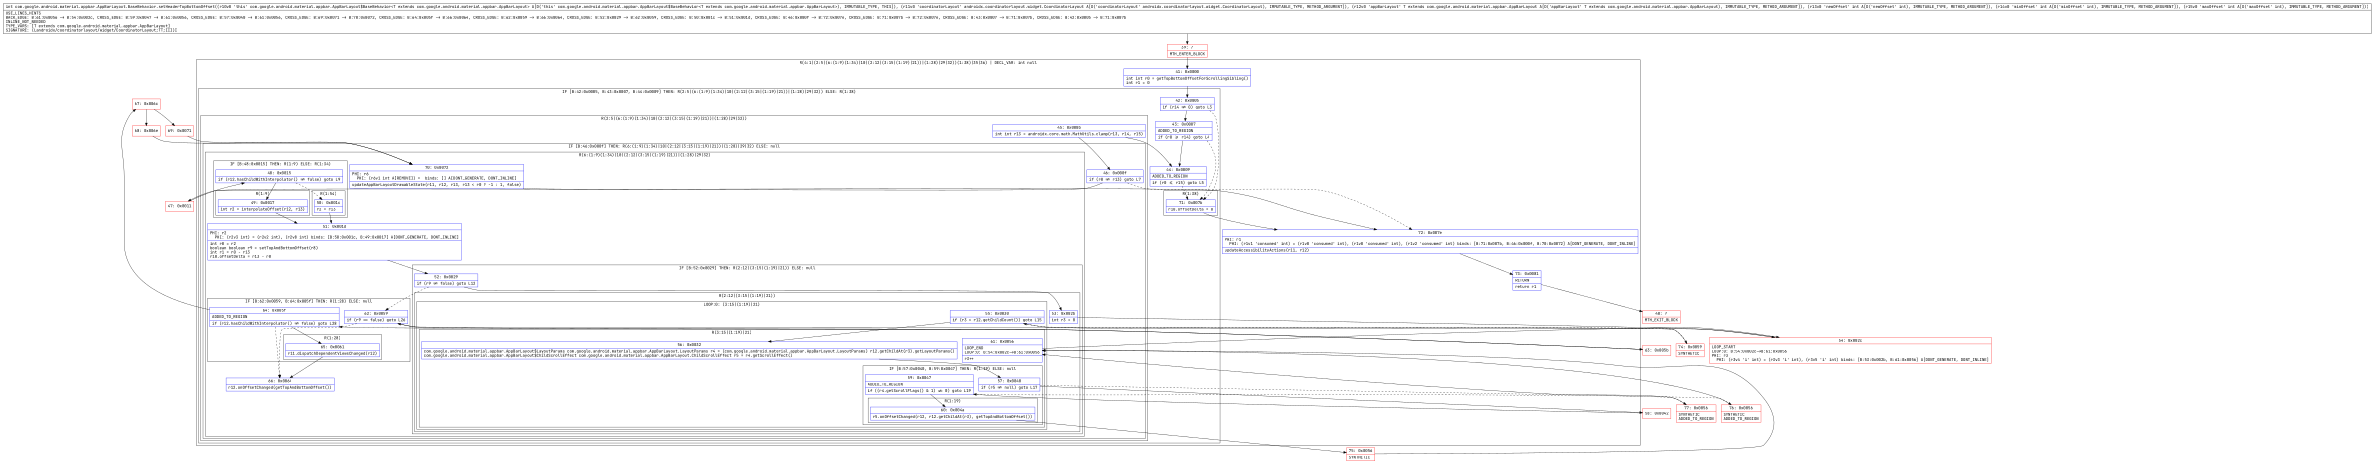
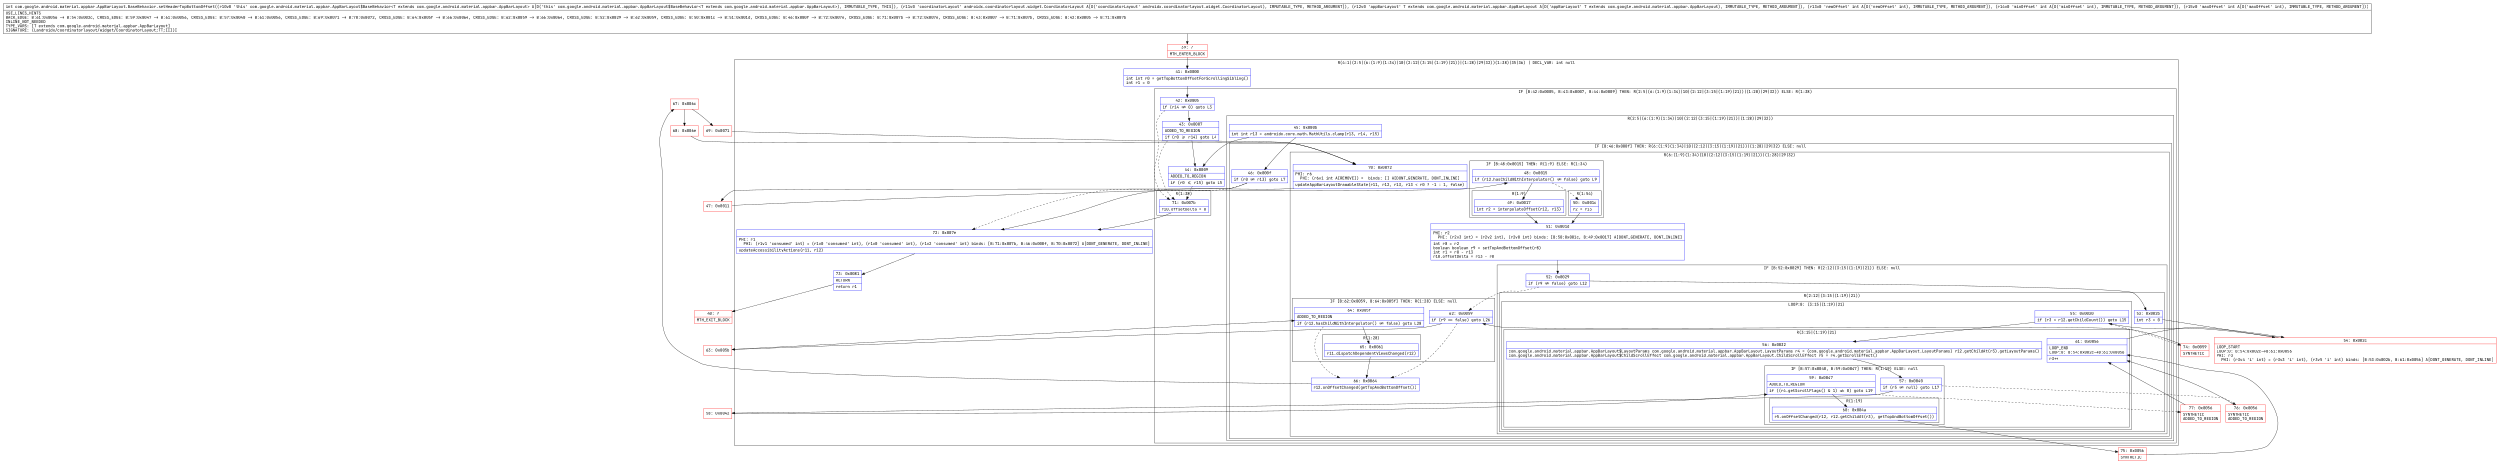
(124, 234) -> (869, 375)
